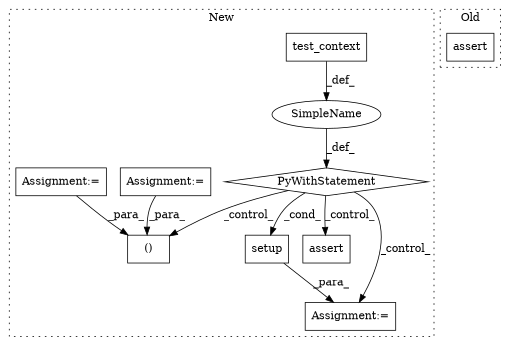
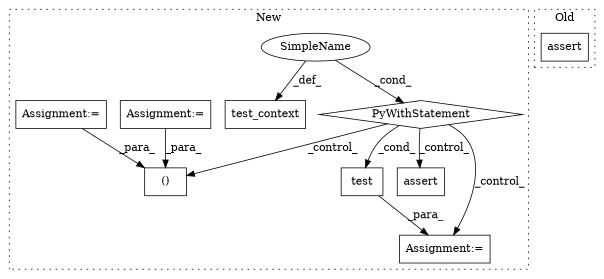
(326, 77) -> (293, 78)
(341, 148) -> (393, 81)
(267, 249) -> (362, 182)
